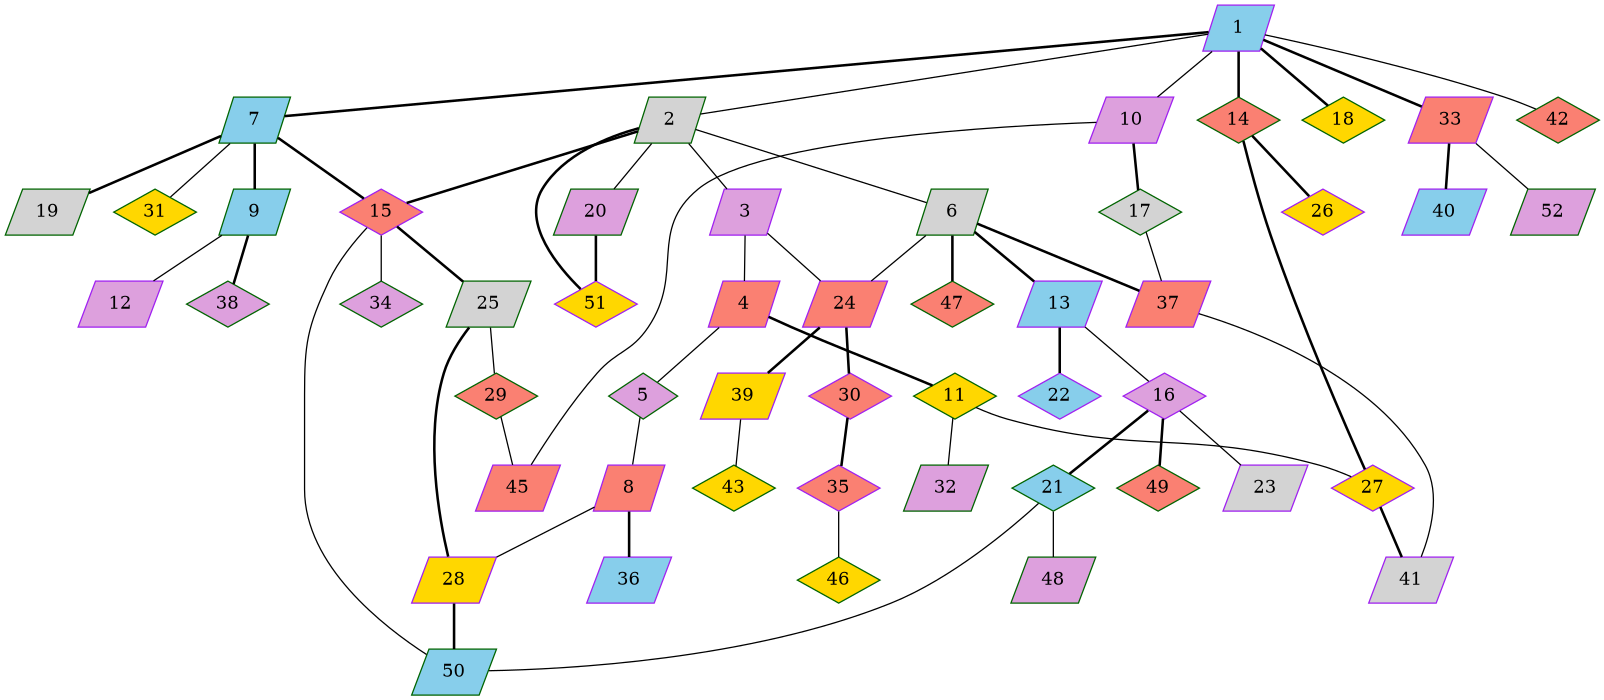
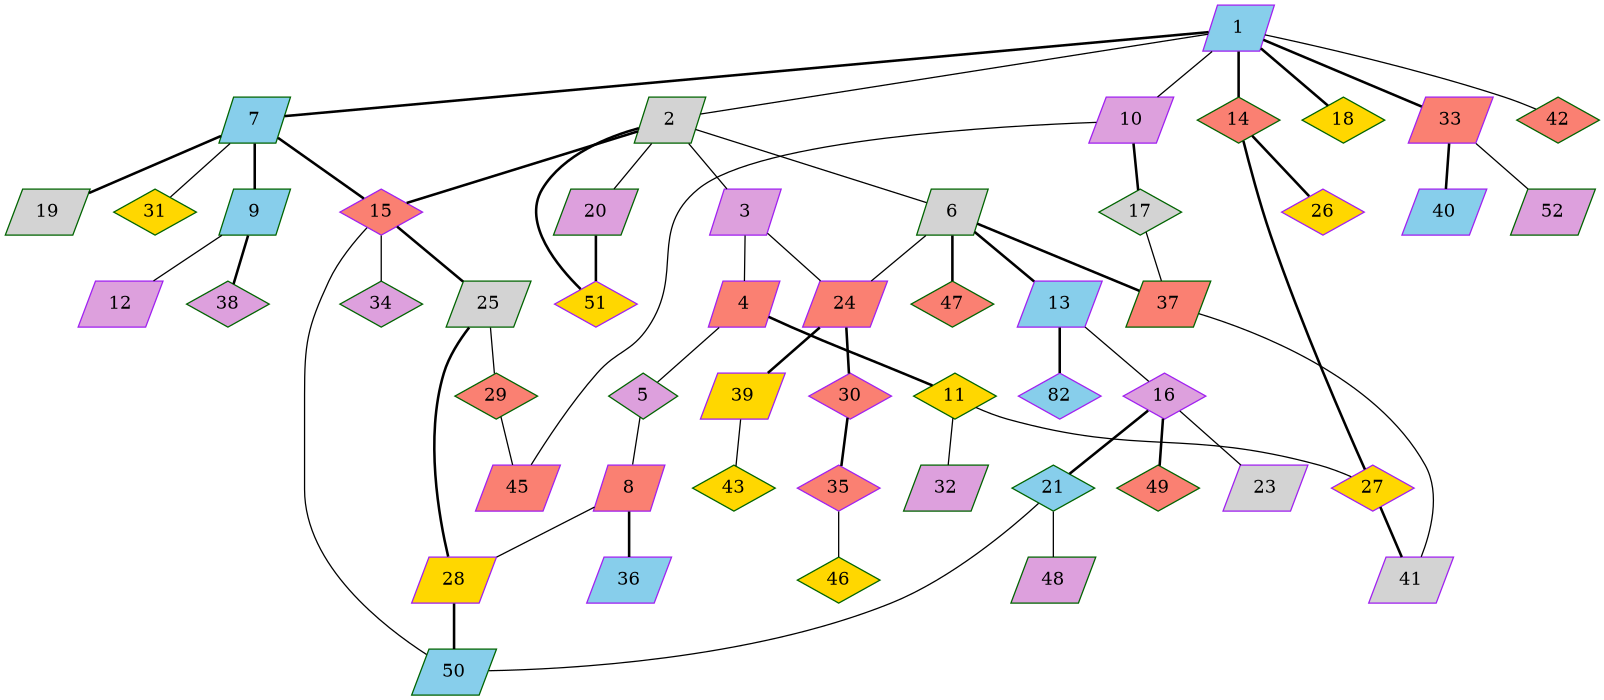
(1168, 304) -> (1168, 304)
(1060, 396) -> (1060, 396)
